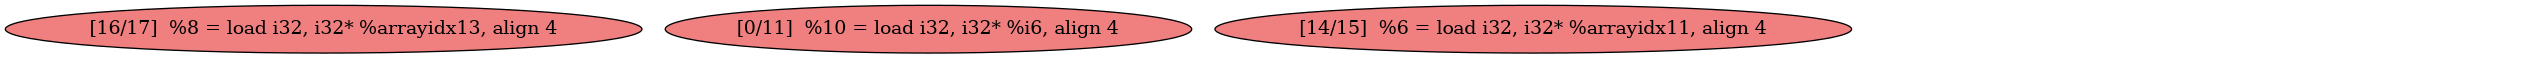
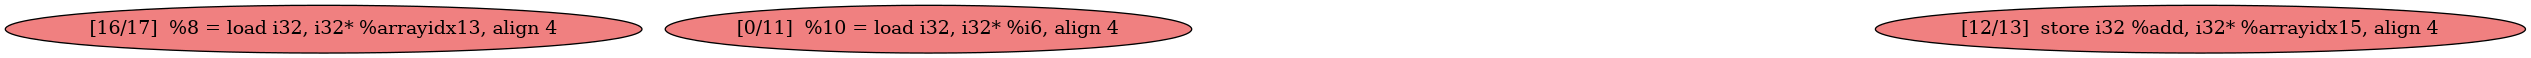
(1533, 29) -> none
none -> (2200, 29)
